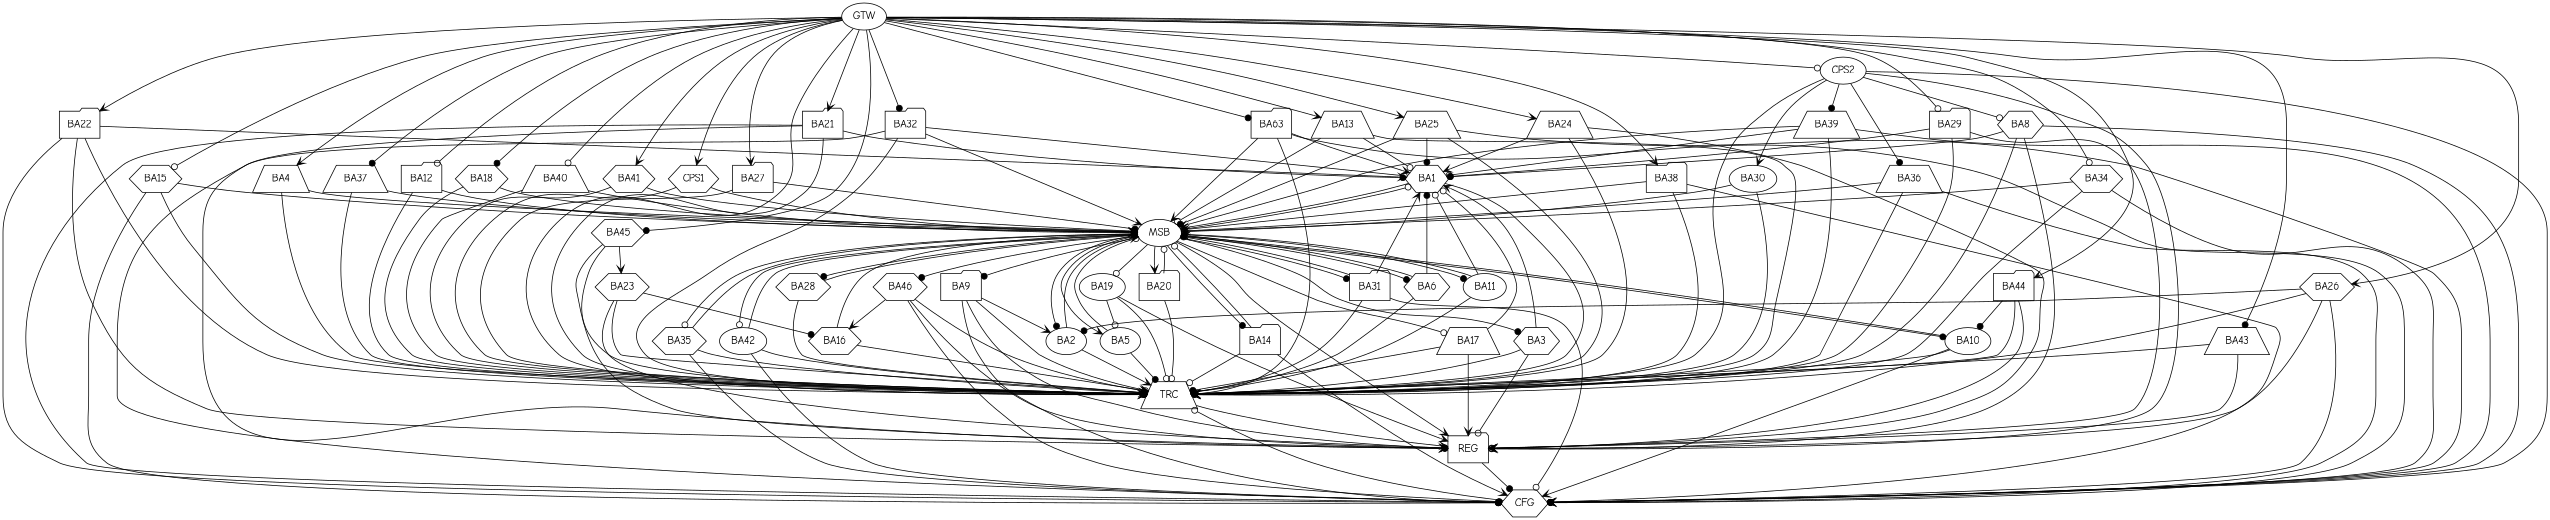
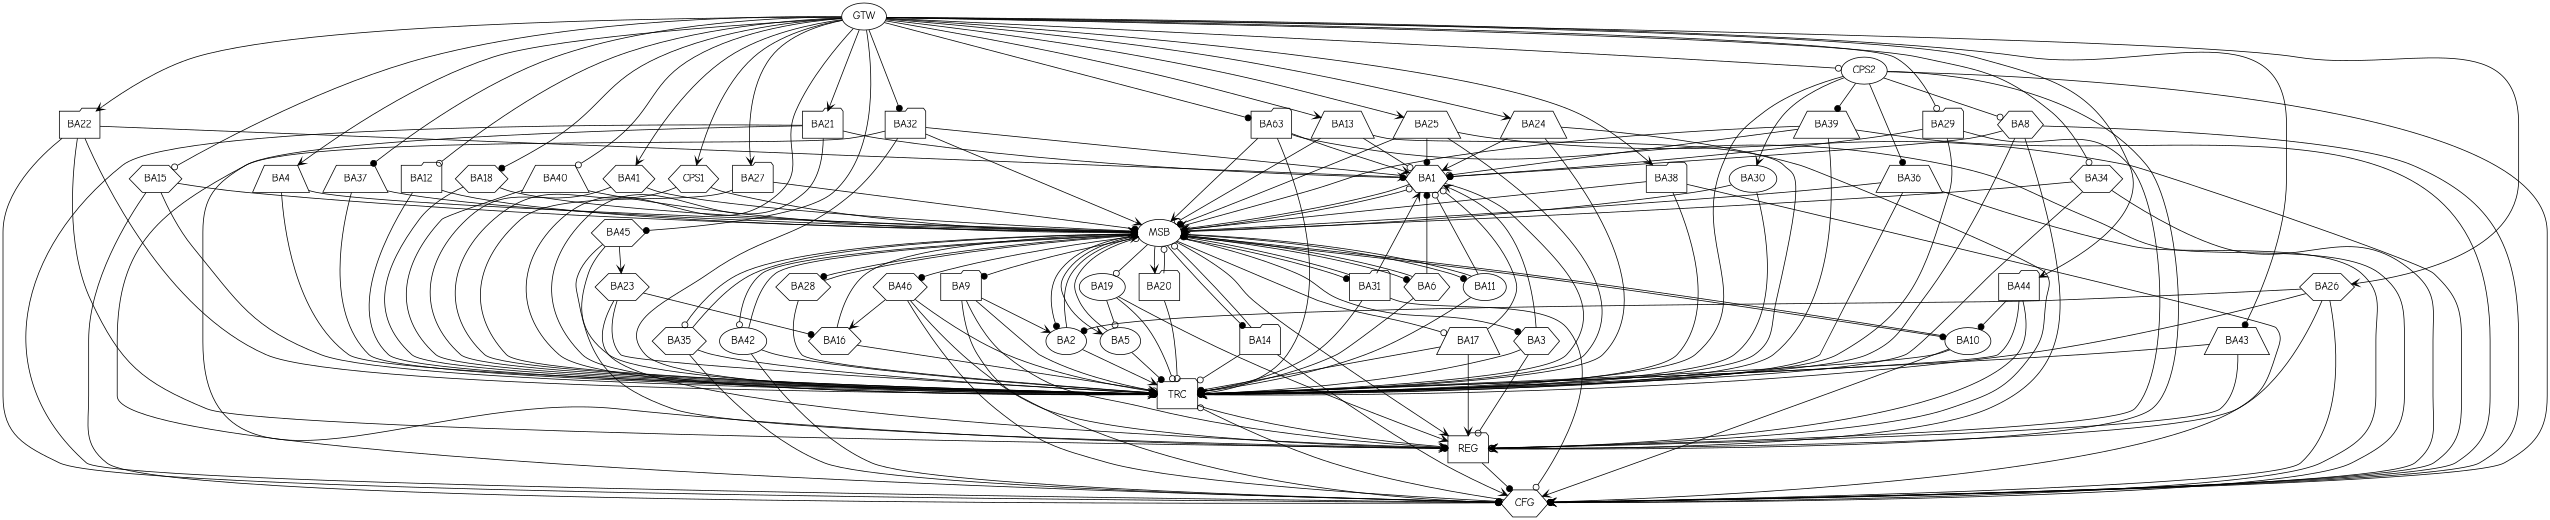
(1169, 395) -> (1177, 395)
